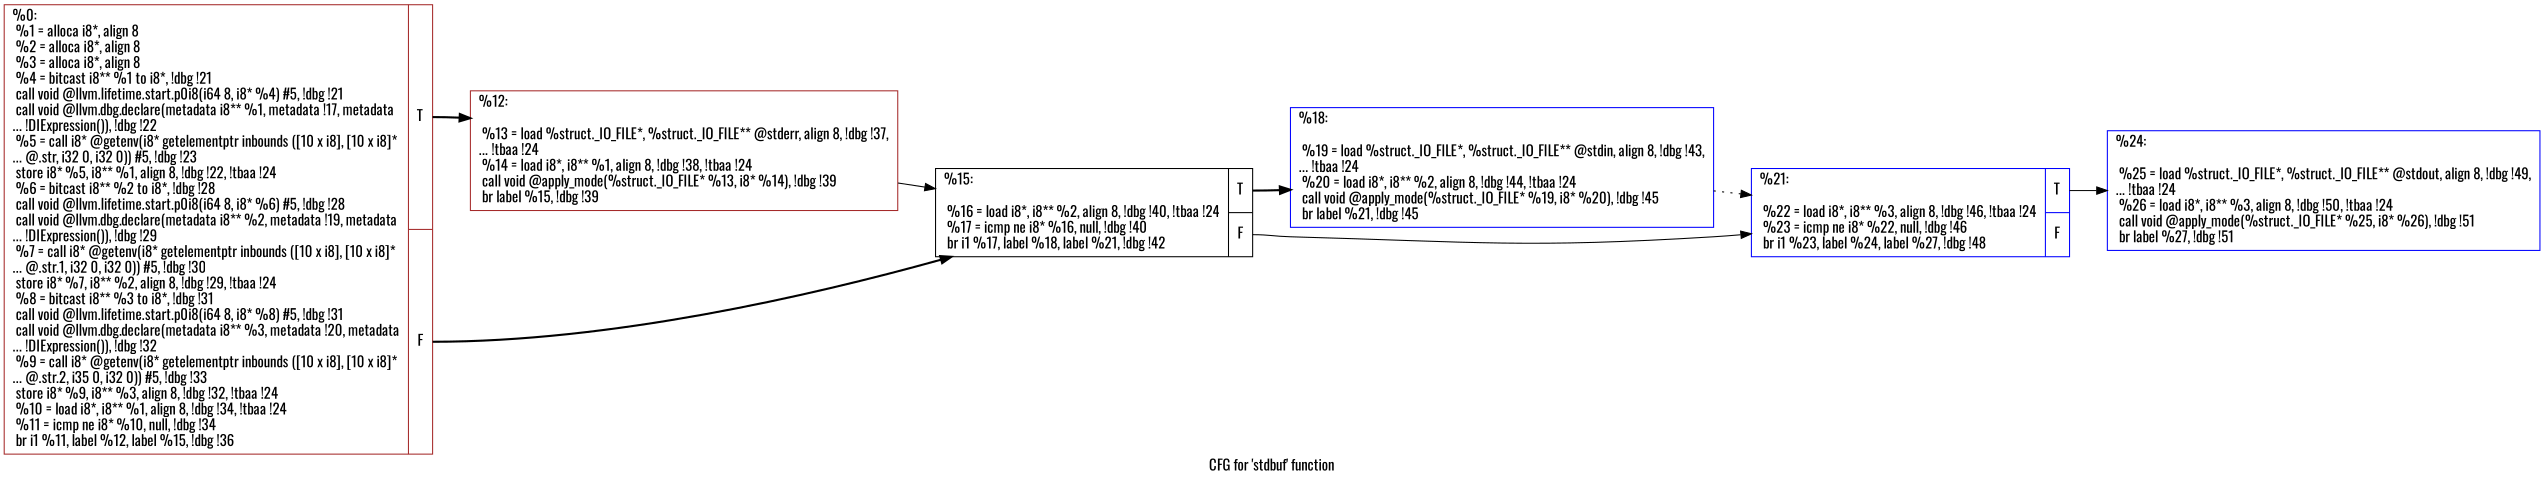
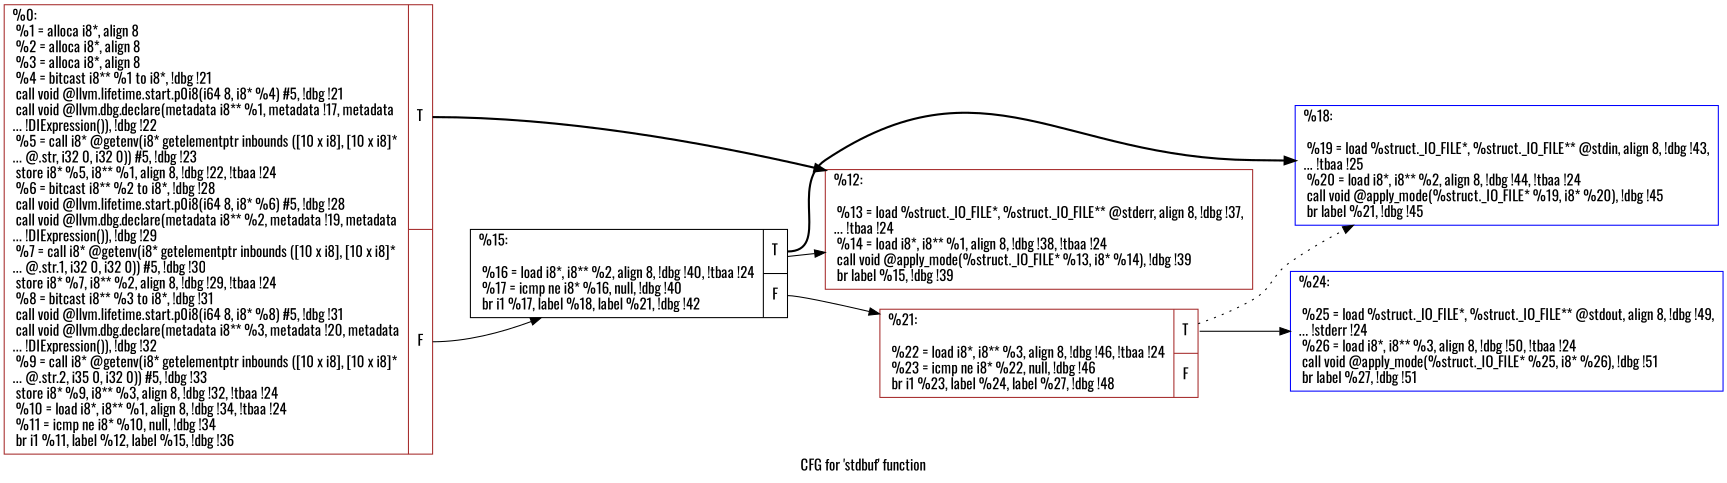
(1329, 167) -> (1334, 165)
(912, 185) -> (801, 255)
(2146, 191) -> (1333, 331)
(1727, 192) -> (1273, 280)
(1910, 213) -> (1039, 353)
(689, 317) -> (483, 336)
